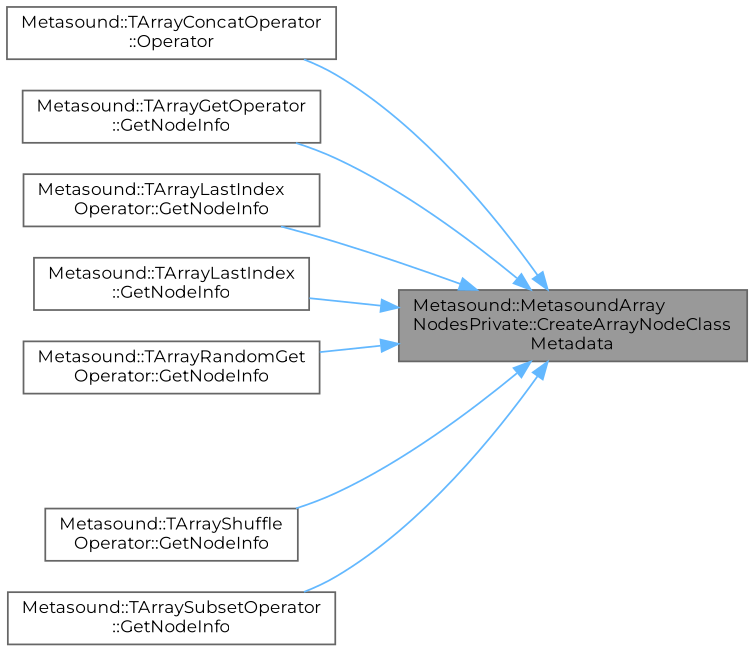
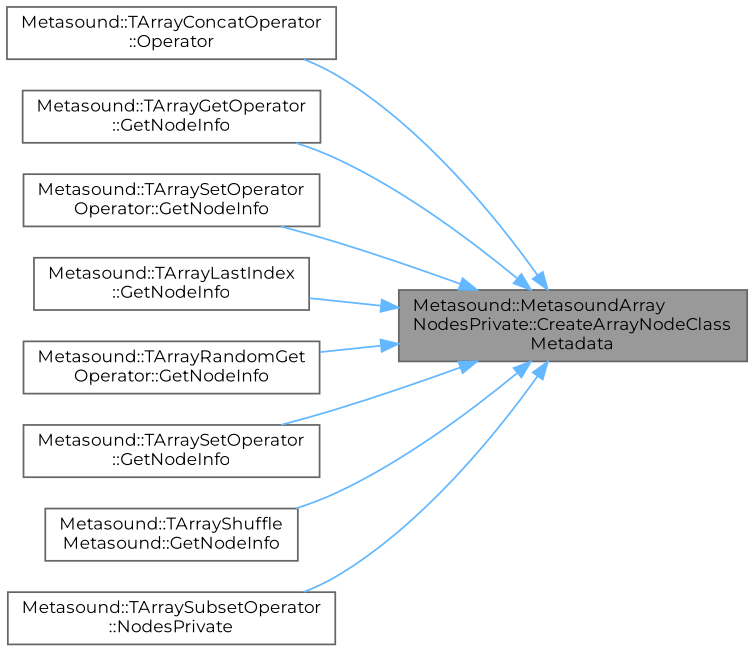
(172, 200) -> (172, 200)
none -> (172, 451)
(172, 535) -> (172, 535)
(172, 618) -> (172, 618)
